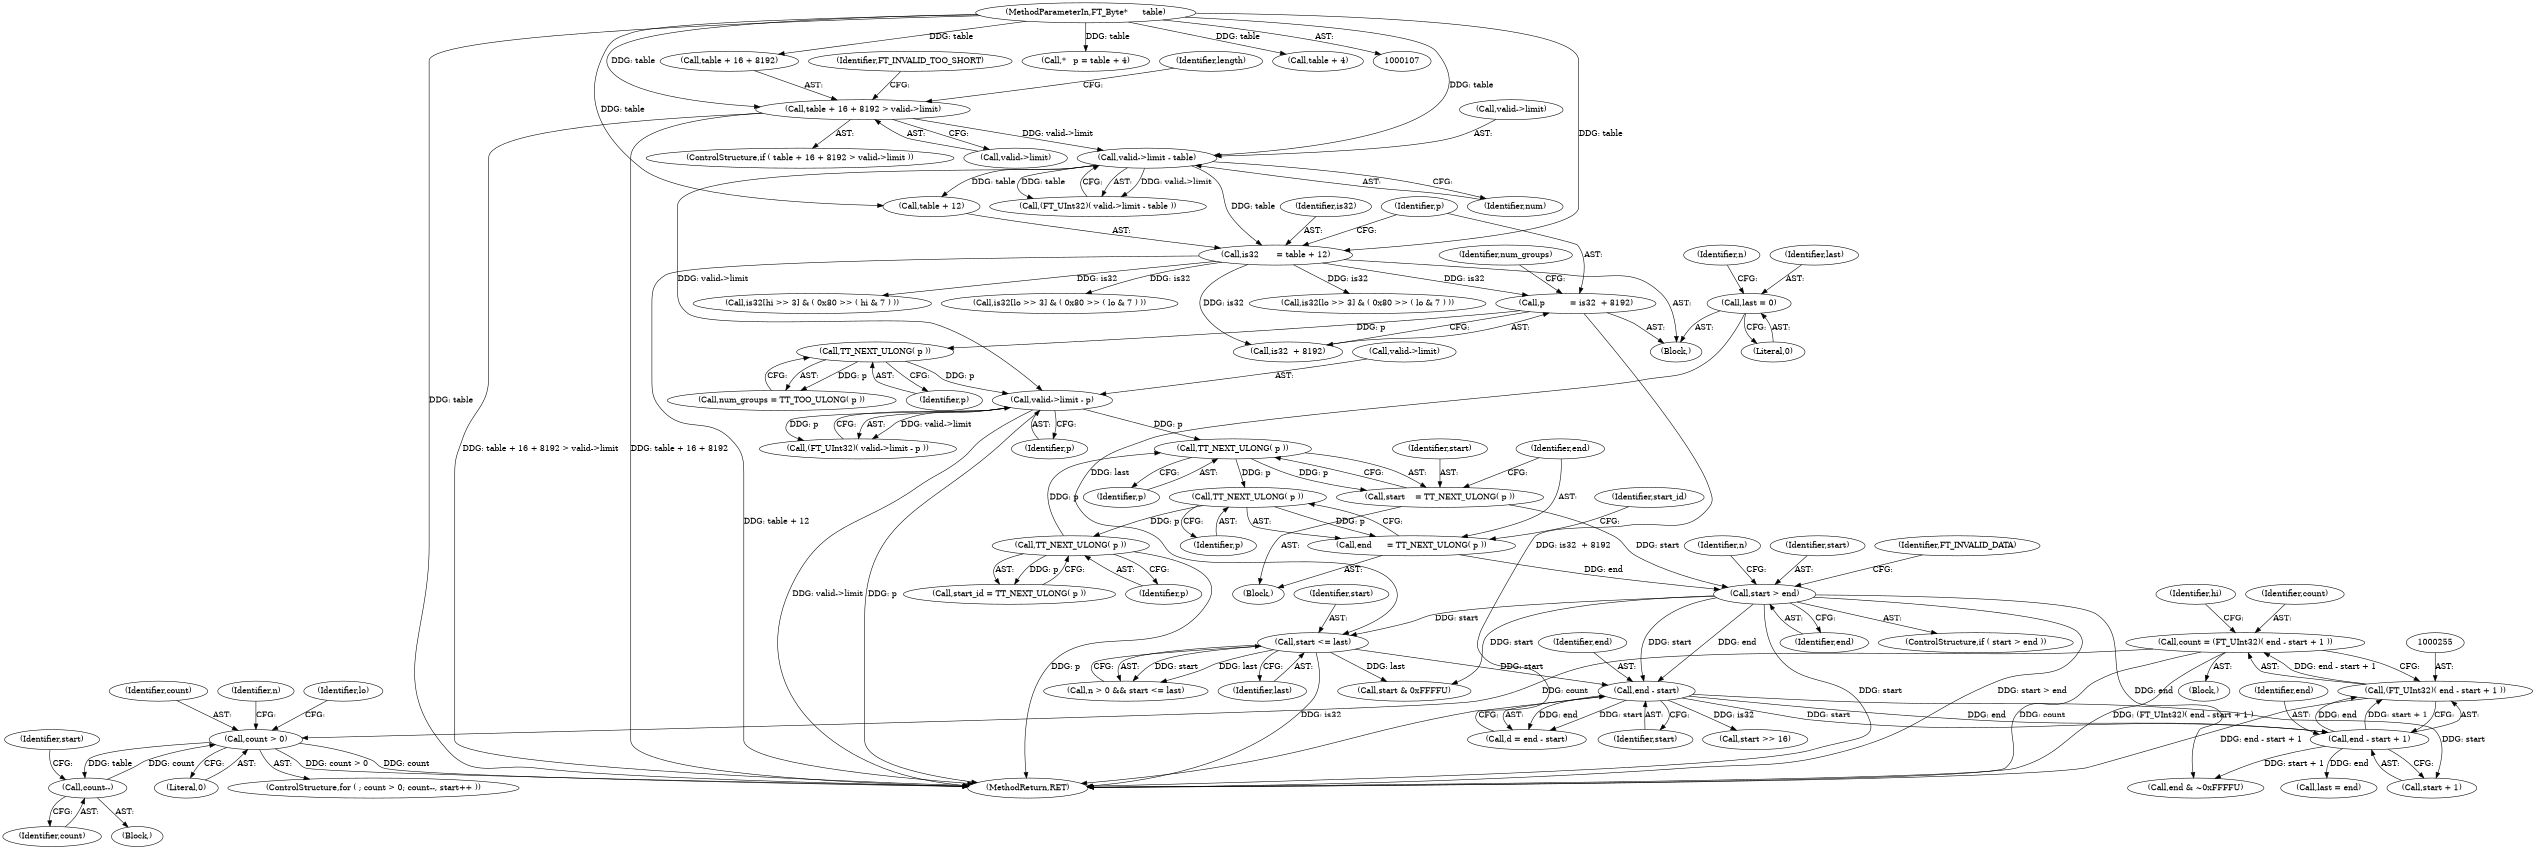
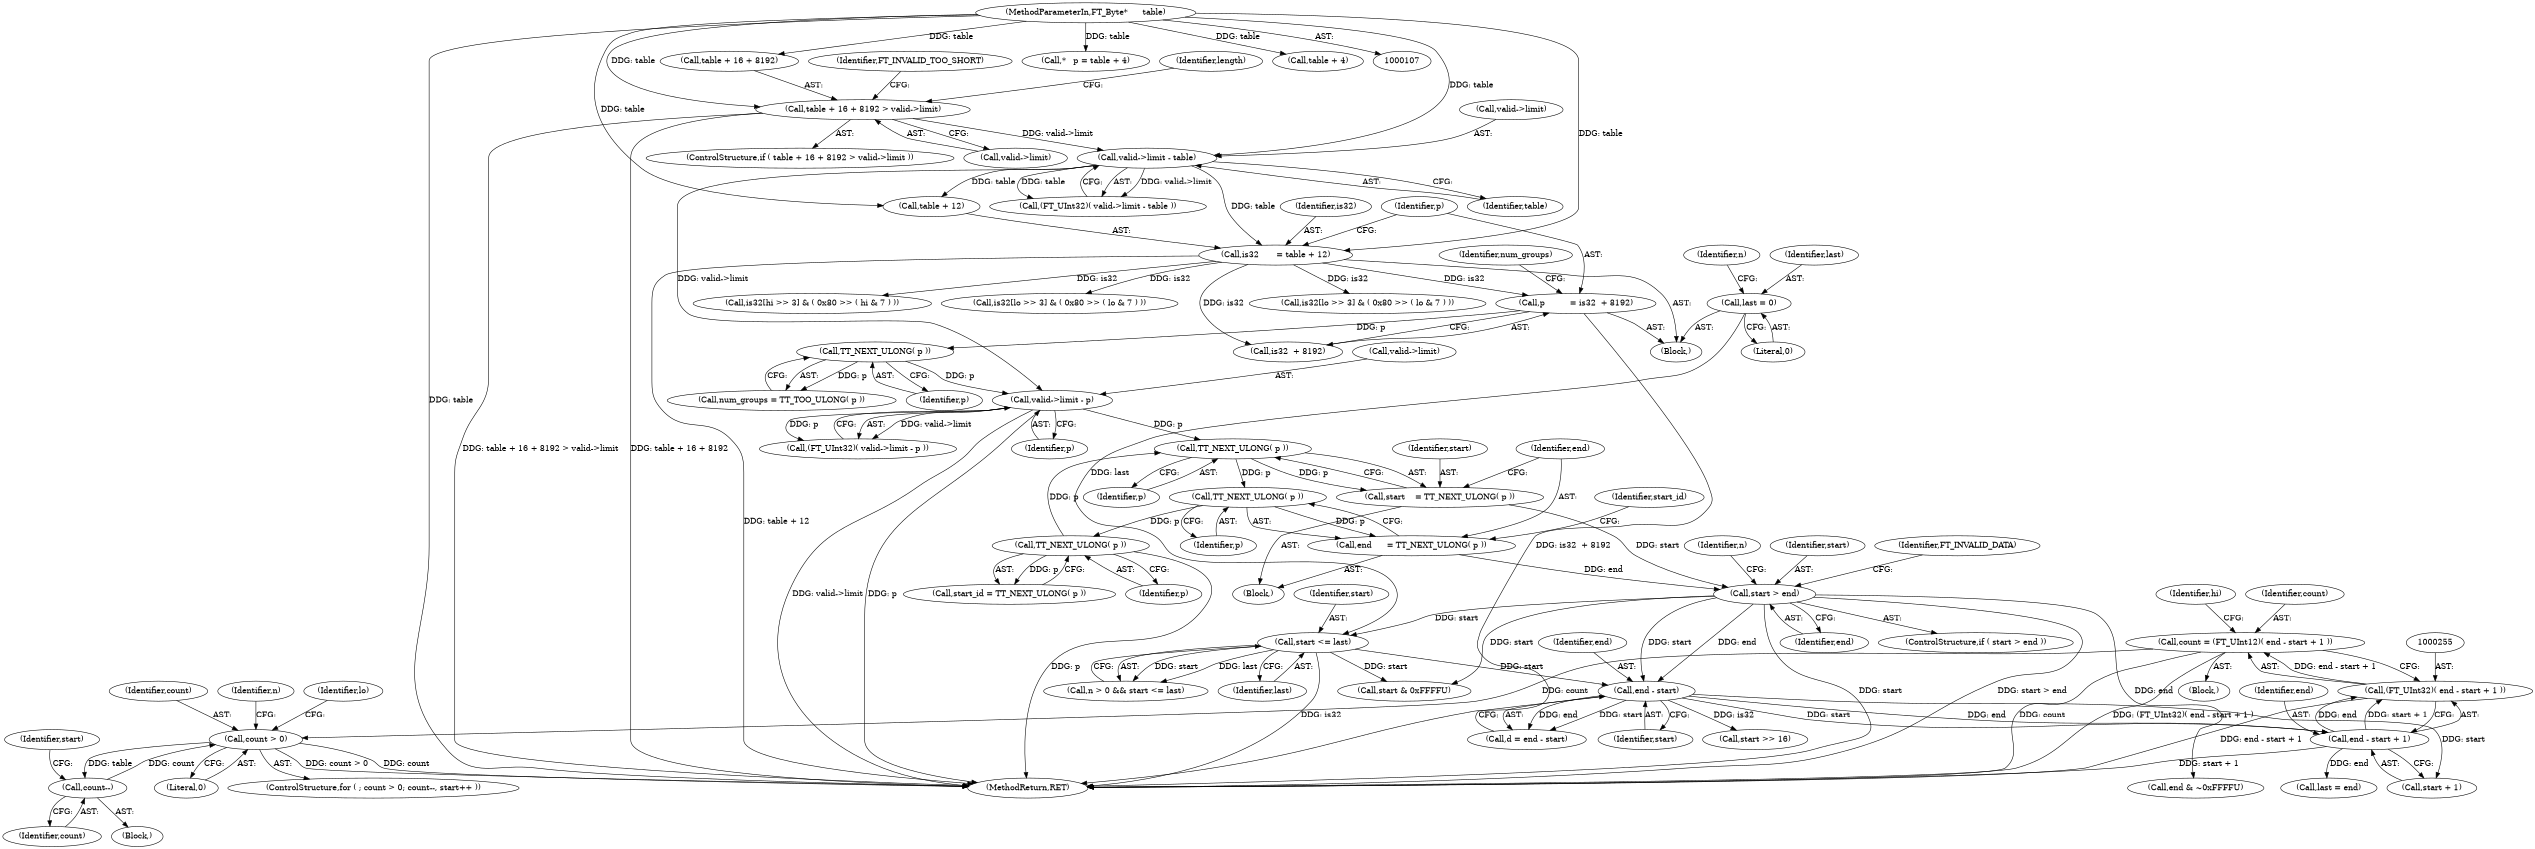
(1515, 207) -> (1515, 207)
(2245, 643) -> (2245, 643)
(1386, 667) -> (1386, 667)
(2272, 758) -> (1711, 781)
